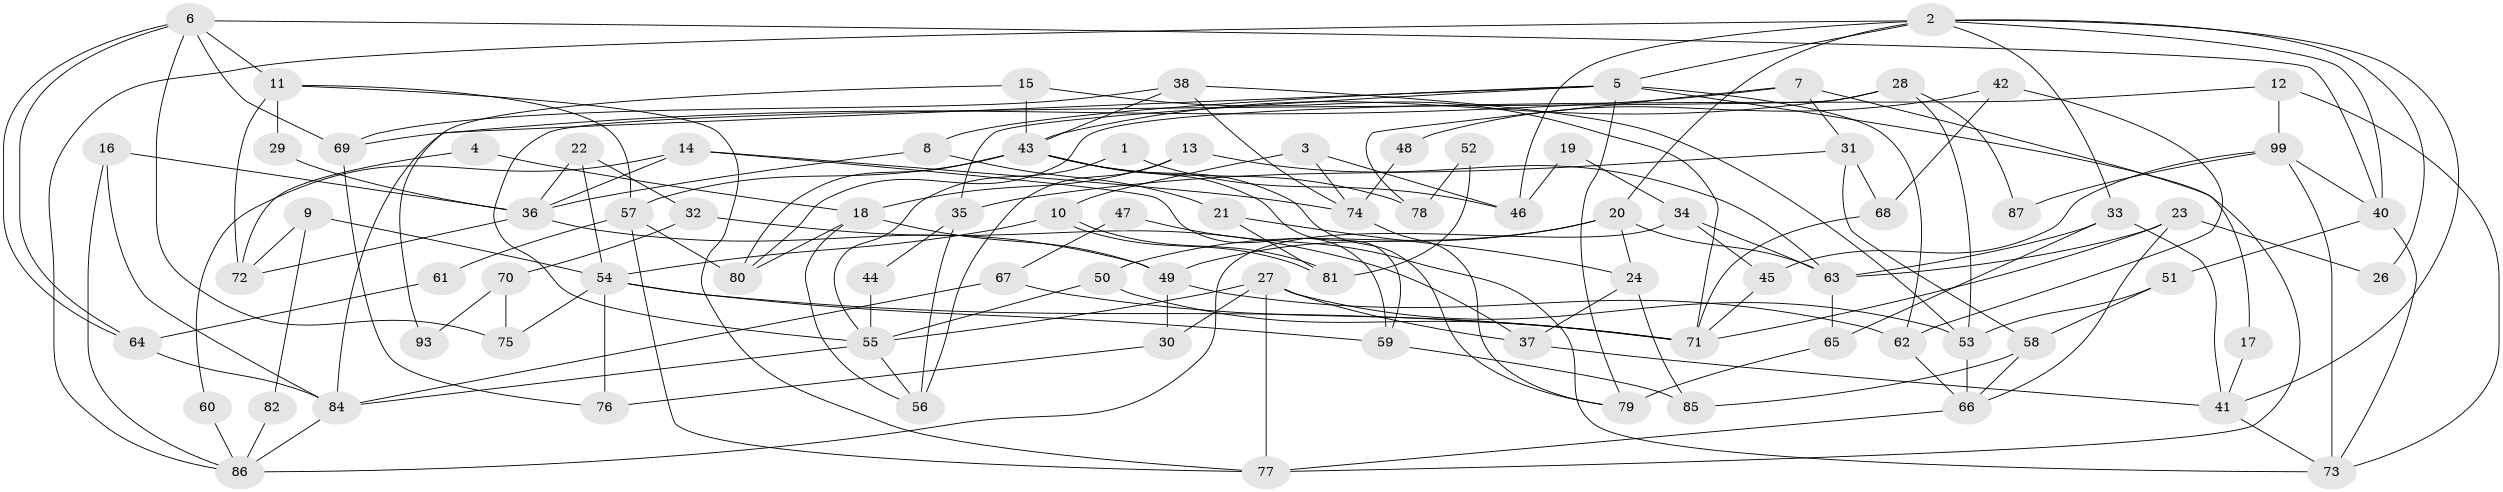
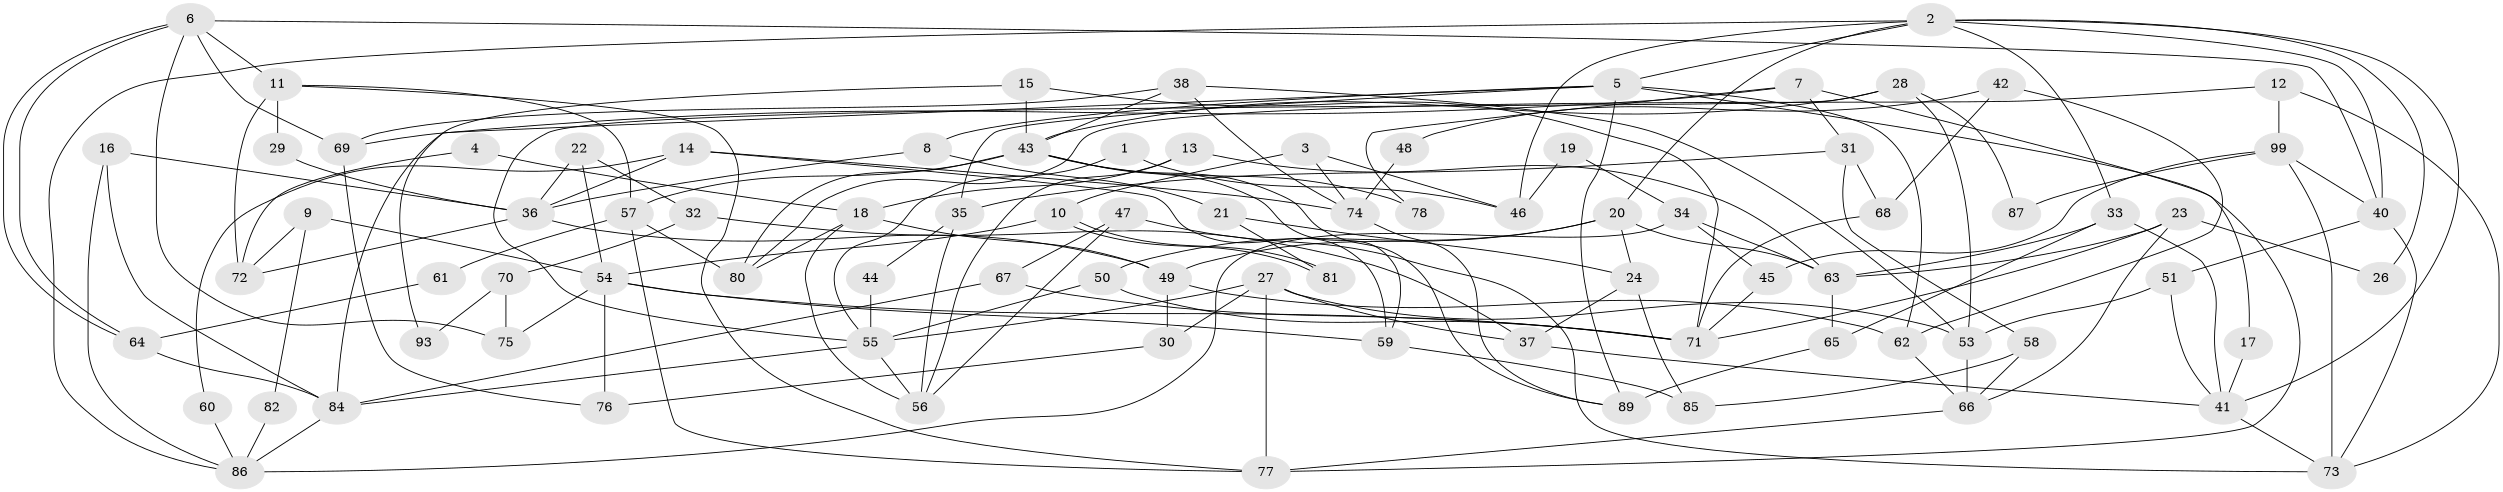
(1469, 149) -> none
none -> (1047, 285)
(2096, 313) -> (2182, 348)
(1626, 408) -> (1626, 408)
